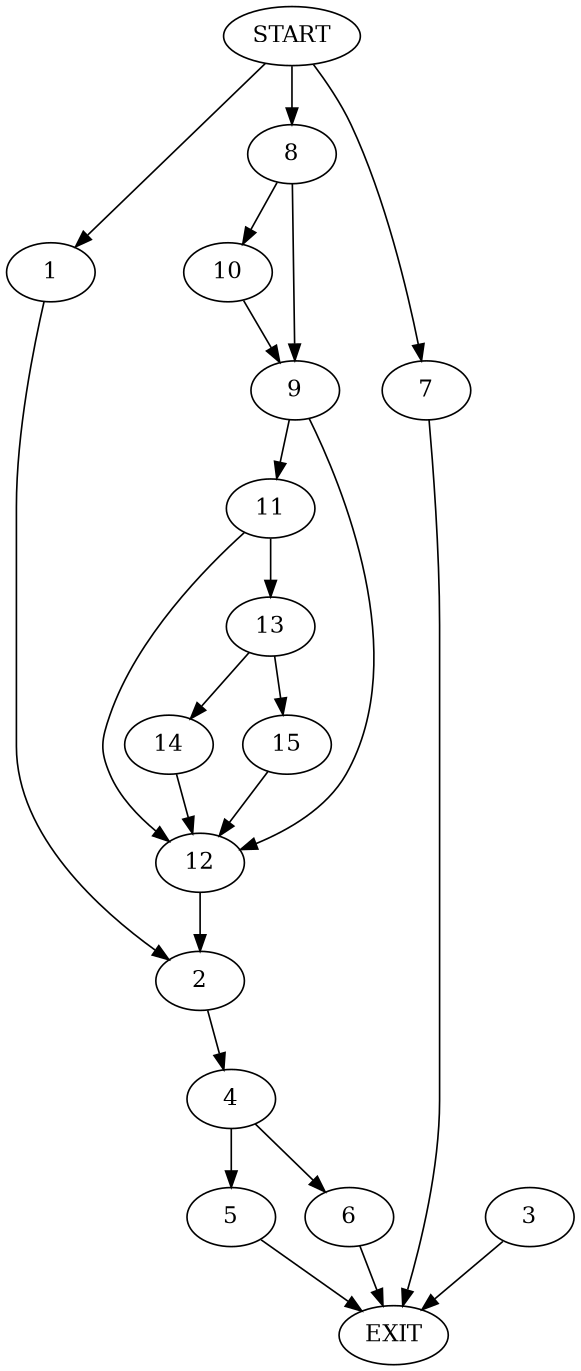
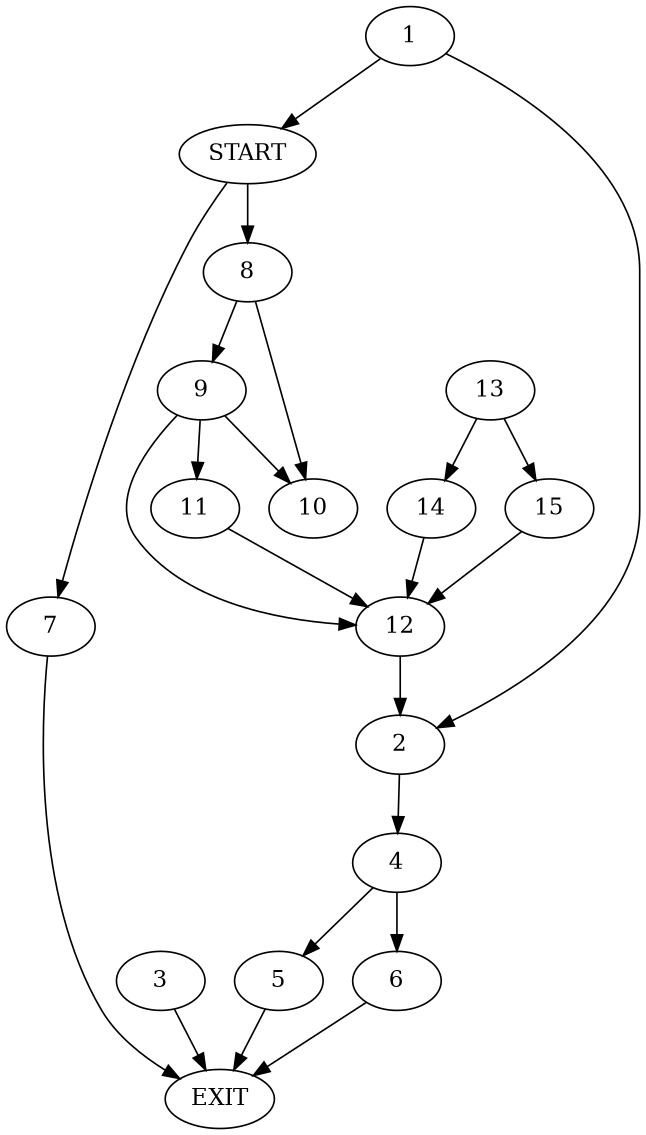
(176, 149) -> (338, 89)
(257, 324) -> (252, 444)
(271, 559) -> none
